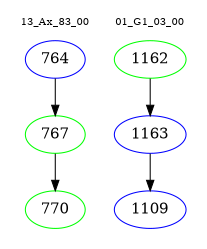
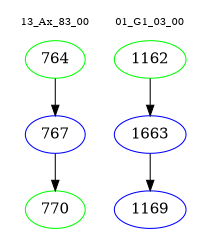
(55, 59) -> (55, 59)
(55, 135) -> (55, 135)
(150, 135) -> (150, 135)
(150, 210) -> (150, 210)
